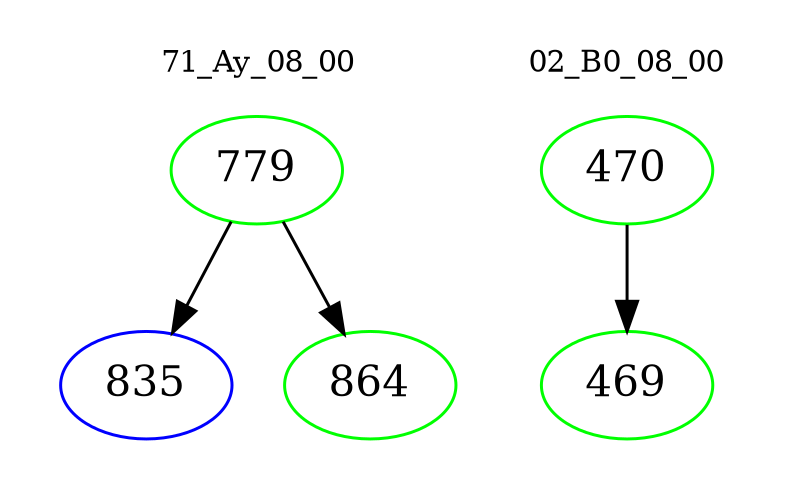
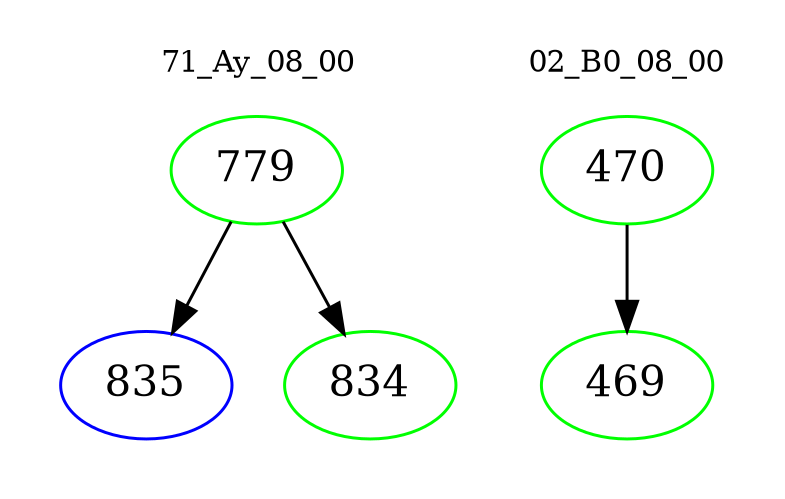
(370, 385) -> (370, 385)
